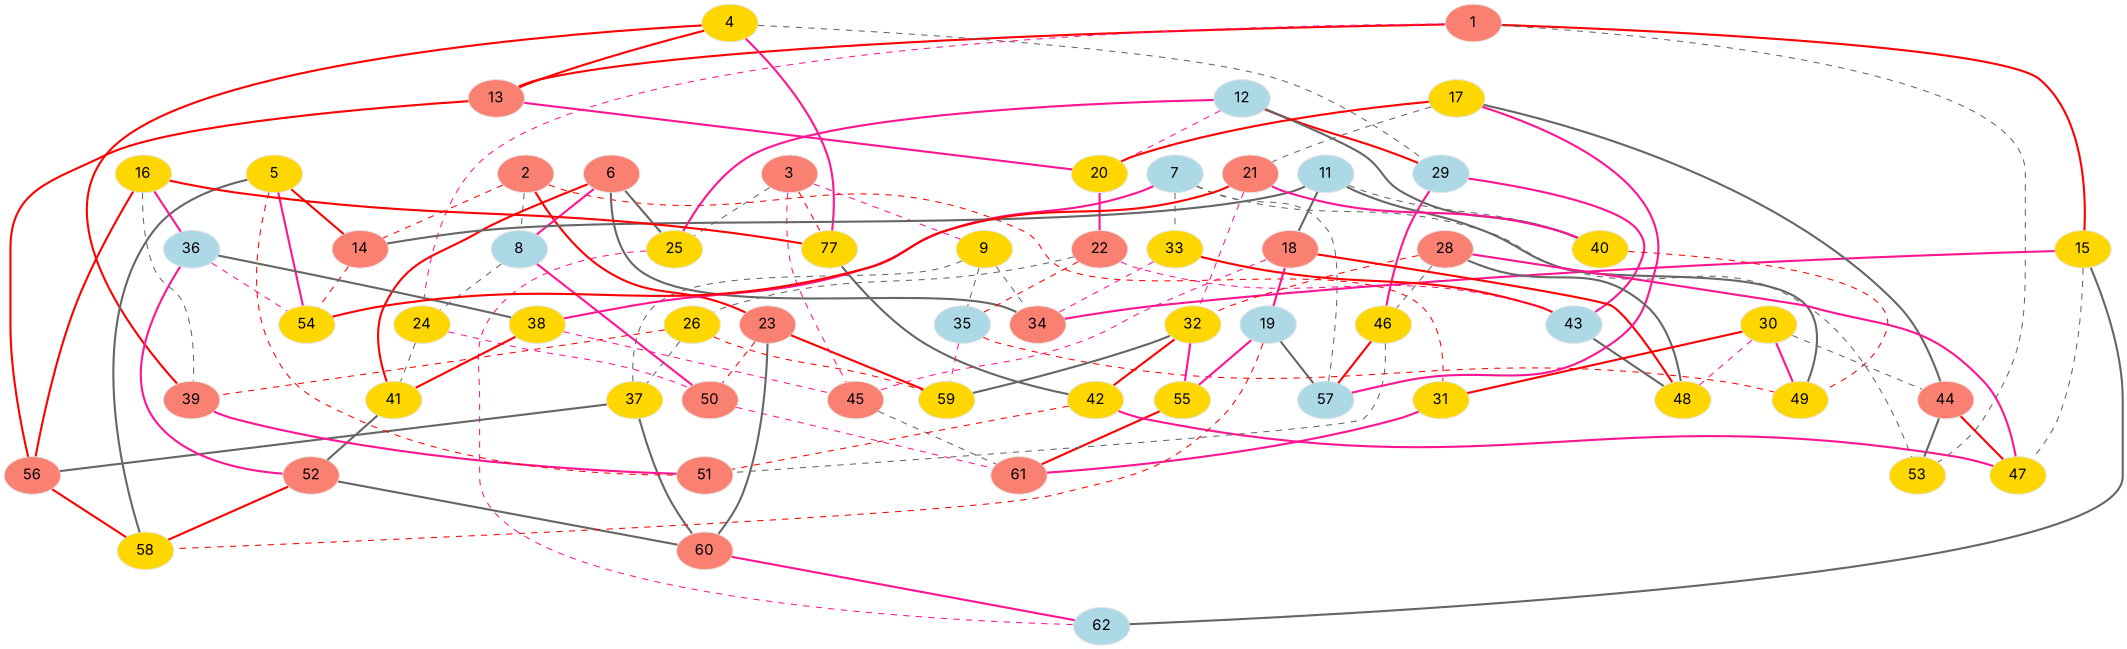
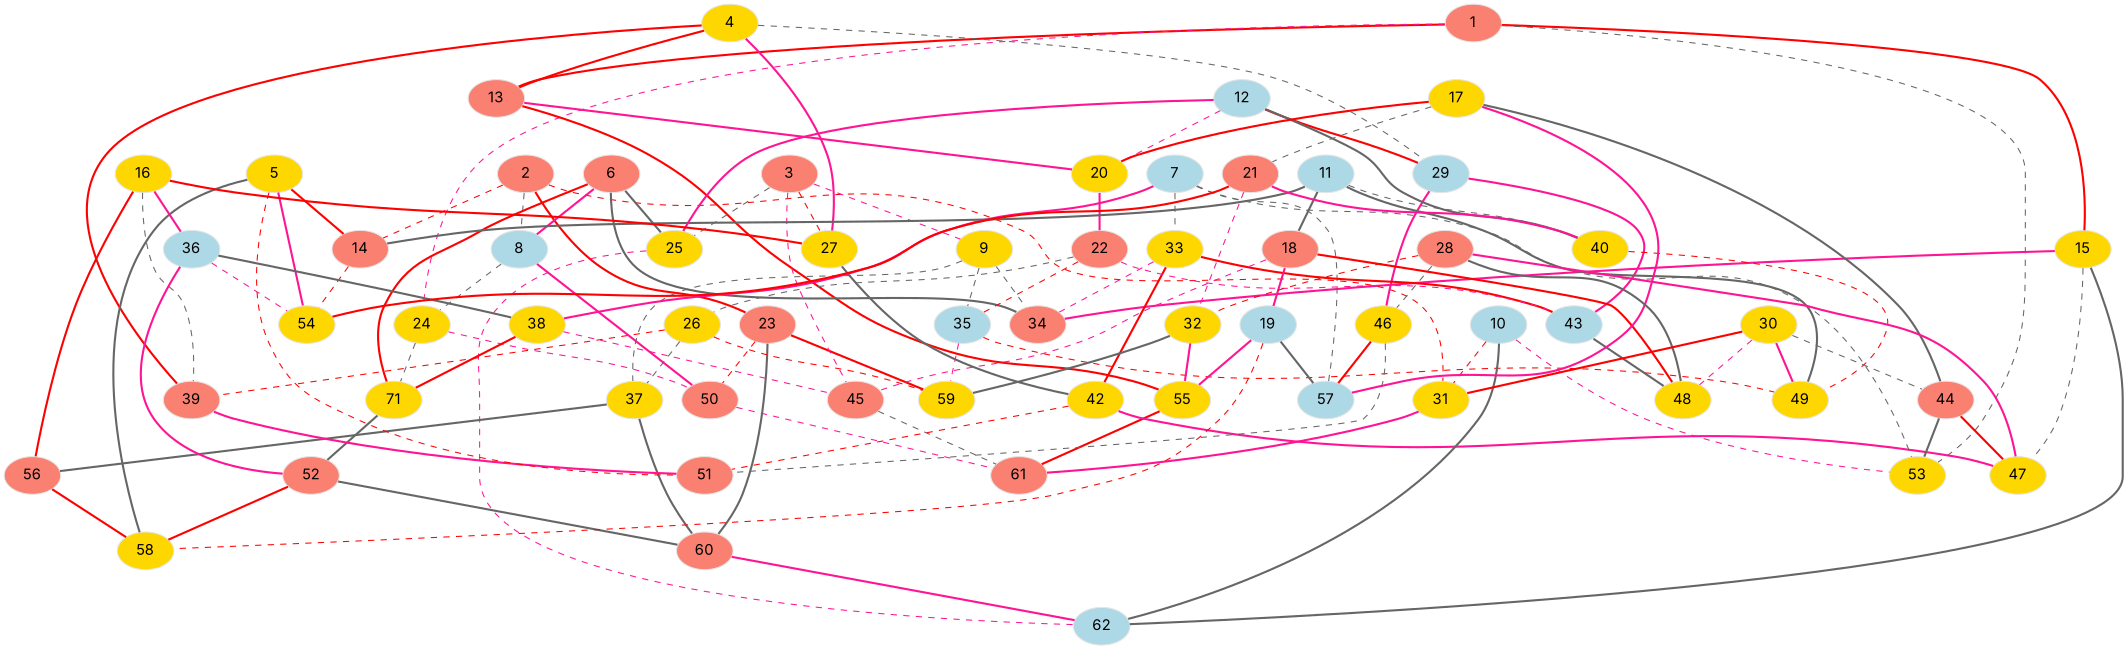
(129, 146) -> (852, 309)
(829, 249) -> (829, 249)
none -> (1499, 325)
(1144, 362) -> (1135, 325)
(394, 400) -> (394, 400)
